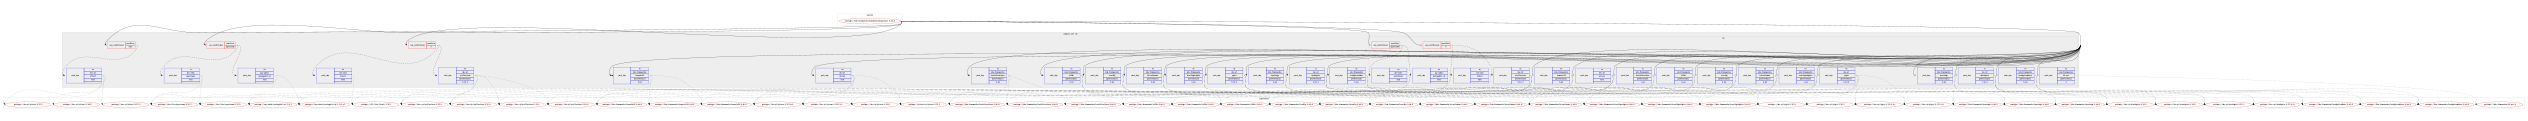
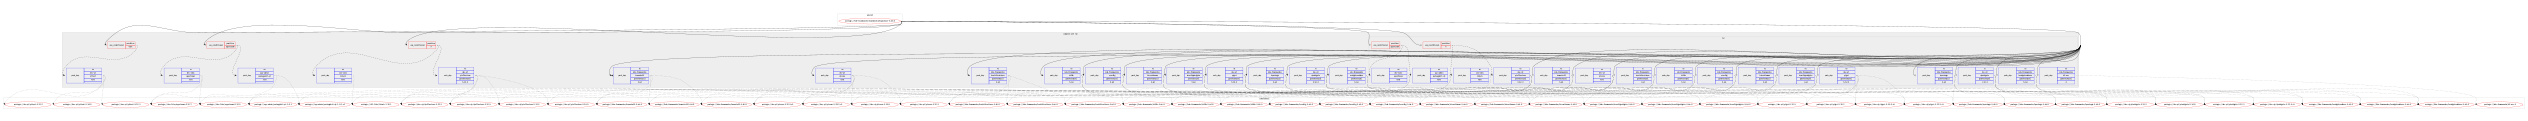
(924, 105) -> (924, 105)
